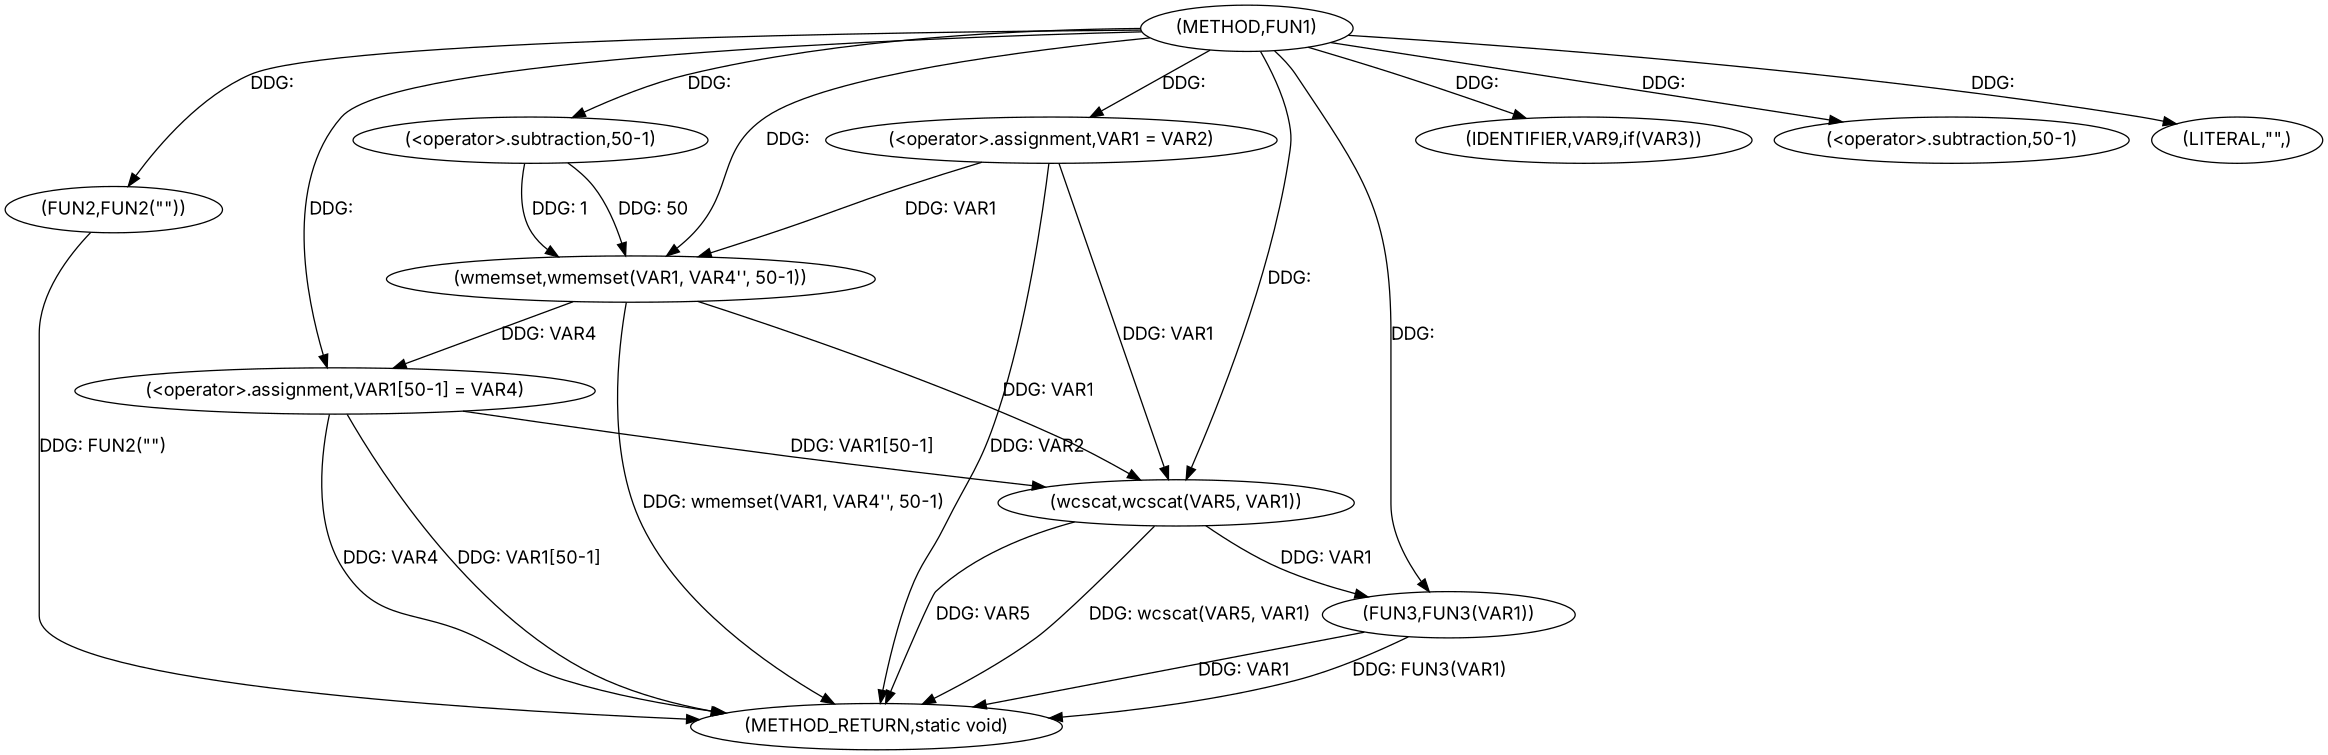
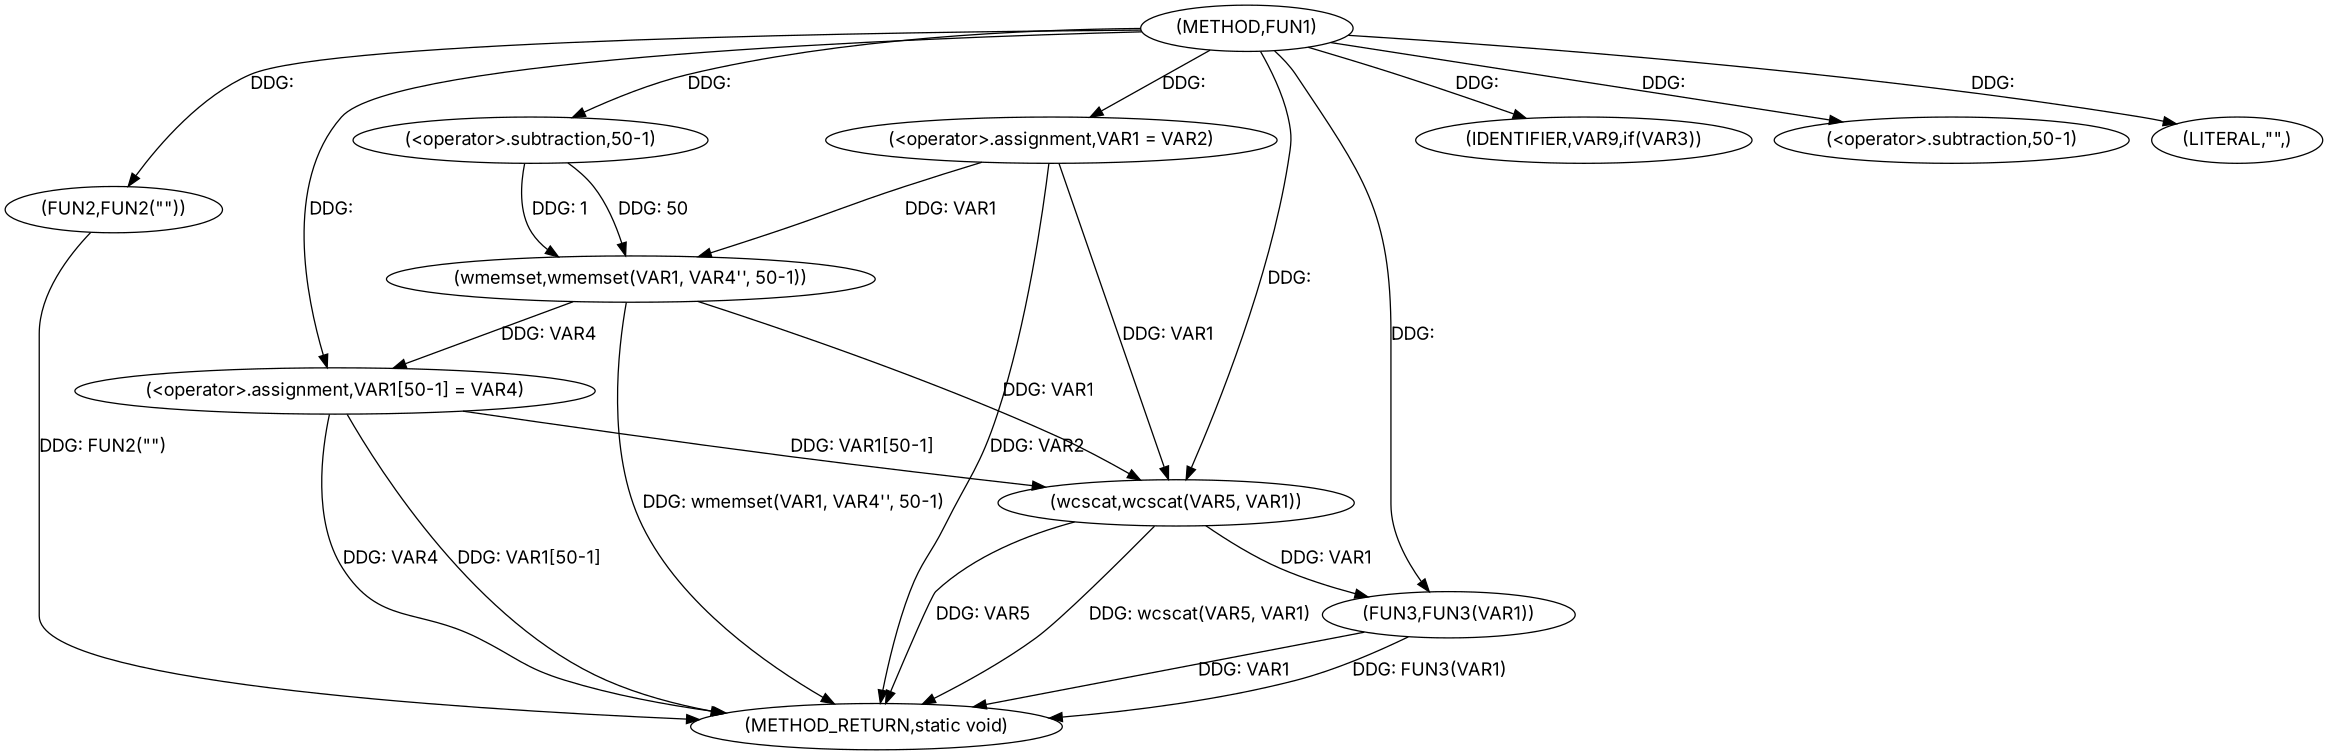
(875, 79) -> none
